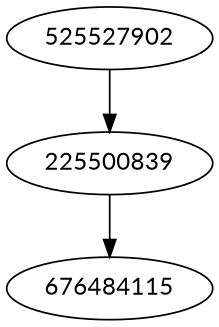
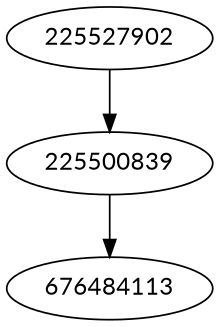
(110, 38) -> (110, 38)
(110, 288) -> (110, 288)
